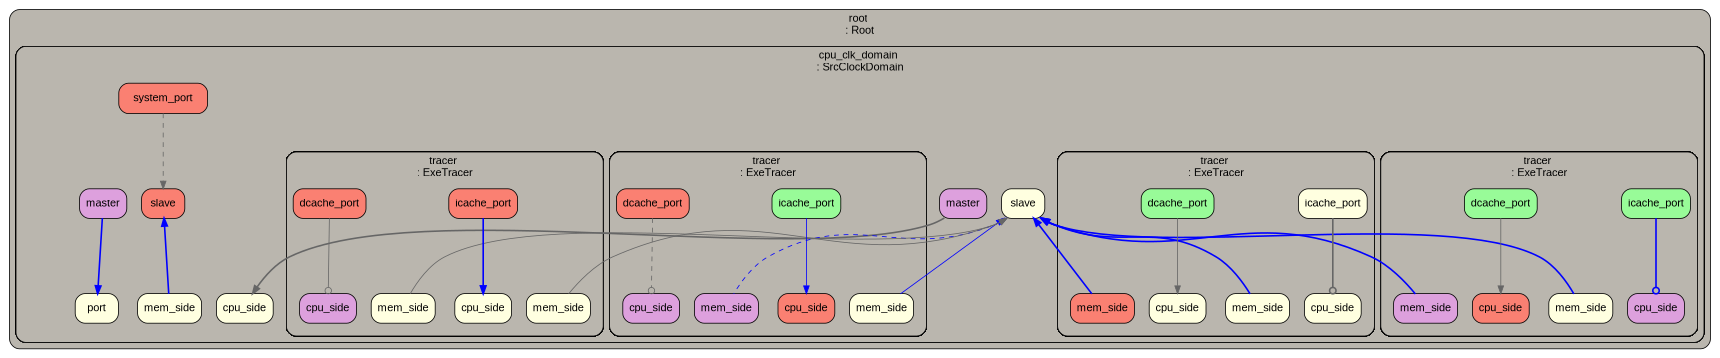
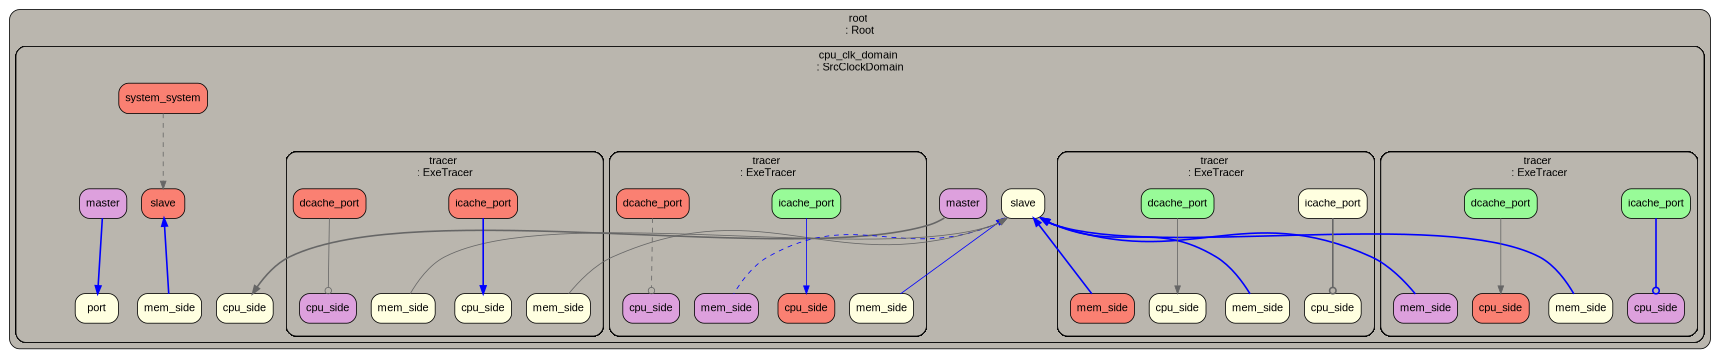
(163, 98) -> (163, 98)
